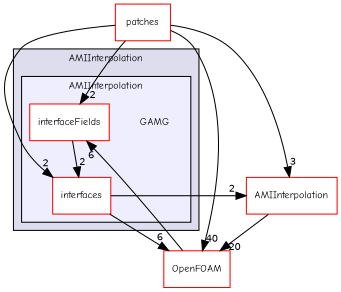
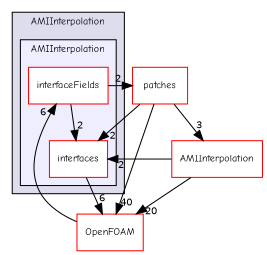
(105, 67) -> (115, 86)
(155, 122) -> none
(173, 196) -> (145, 159)
